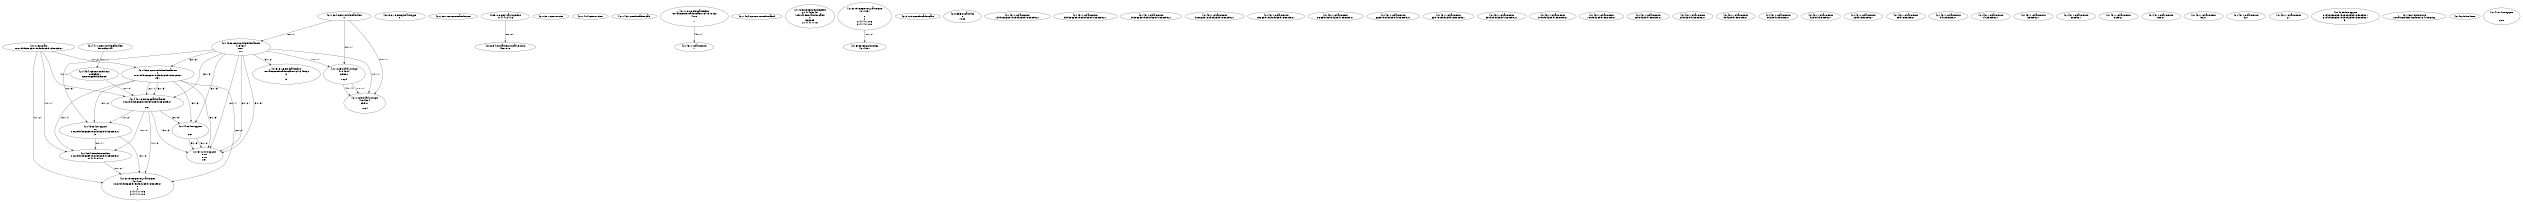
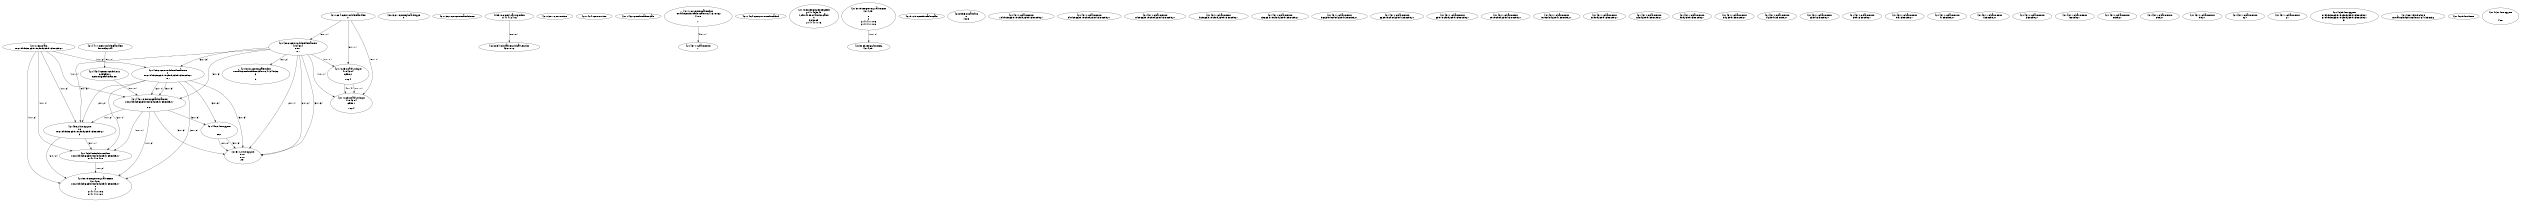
(1602, 16) -> none
none -> (1990, 16)
(2502, 16) -> (2500, 16)
none -> (58, 86)
(210, 87) -> none
